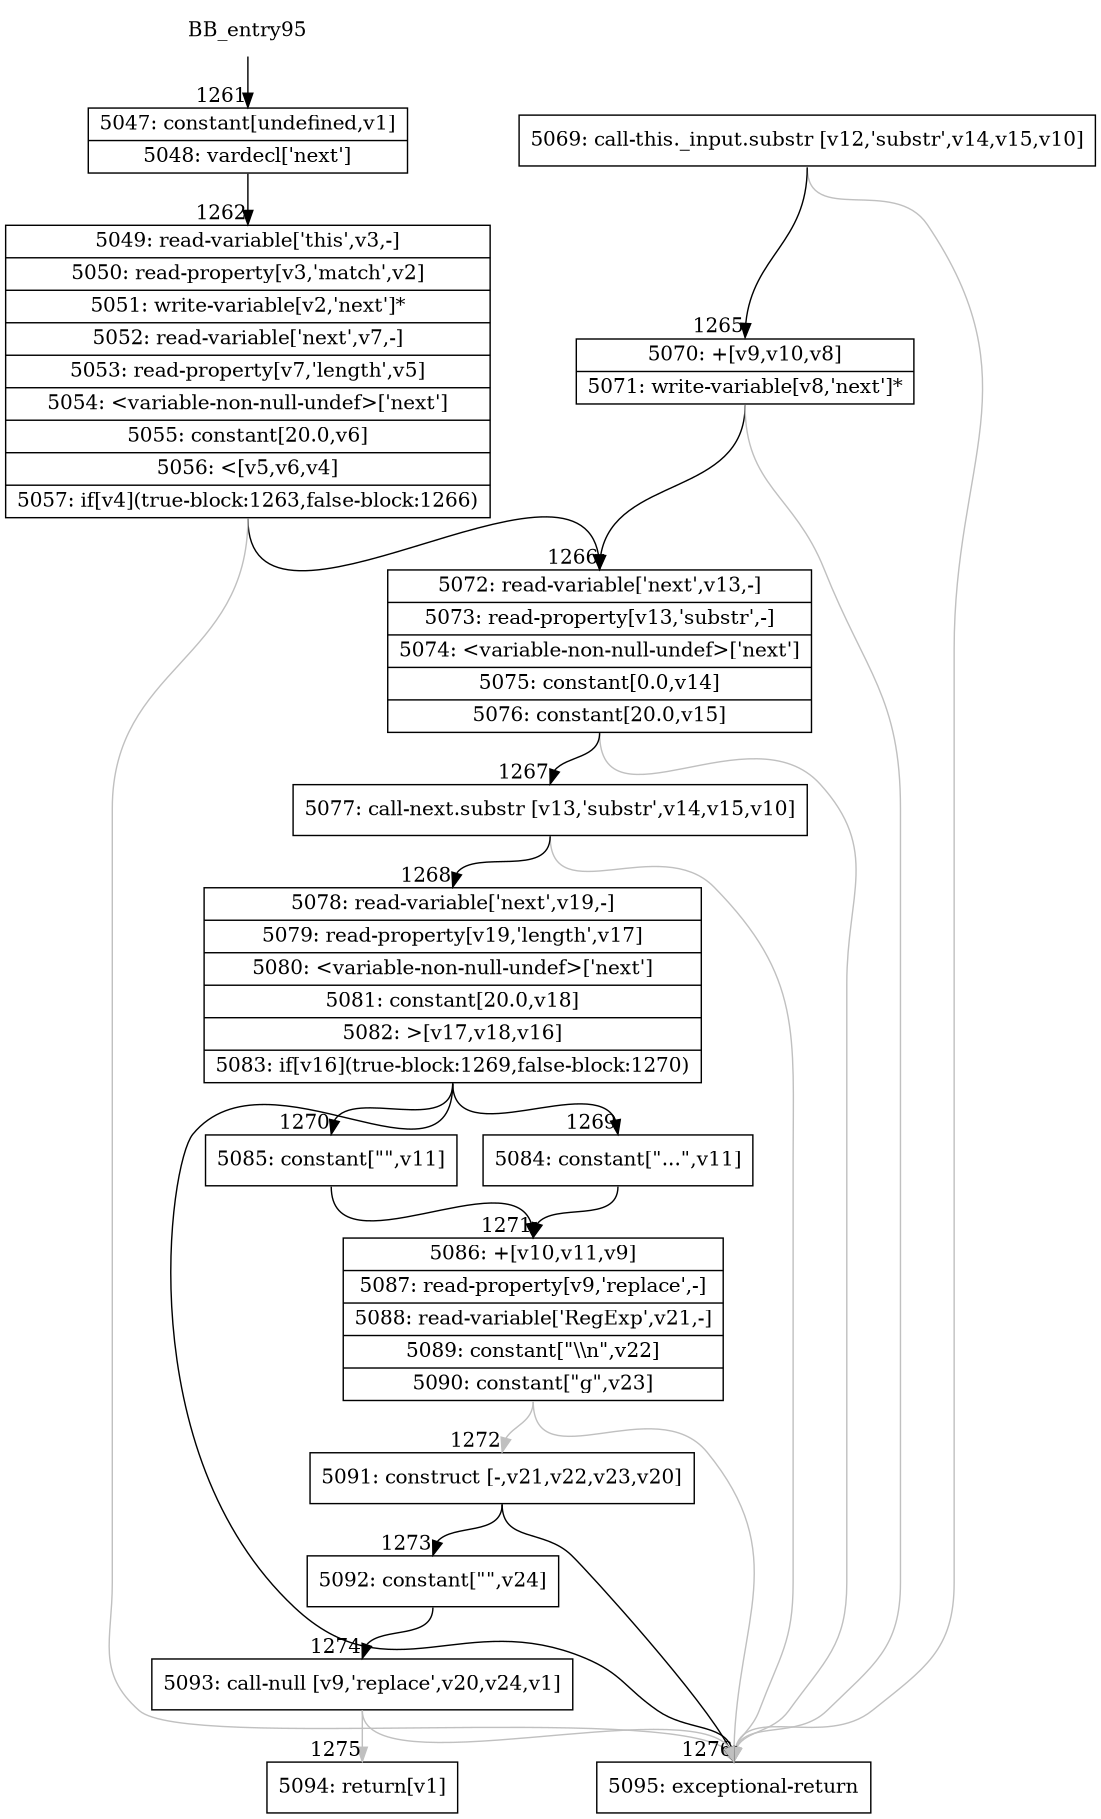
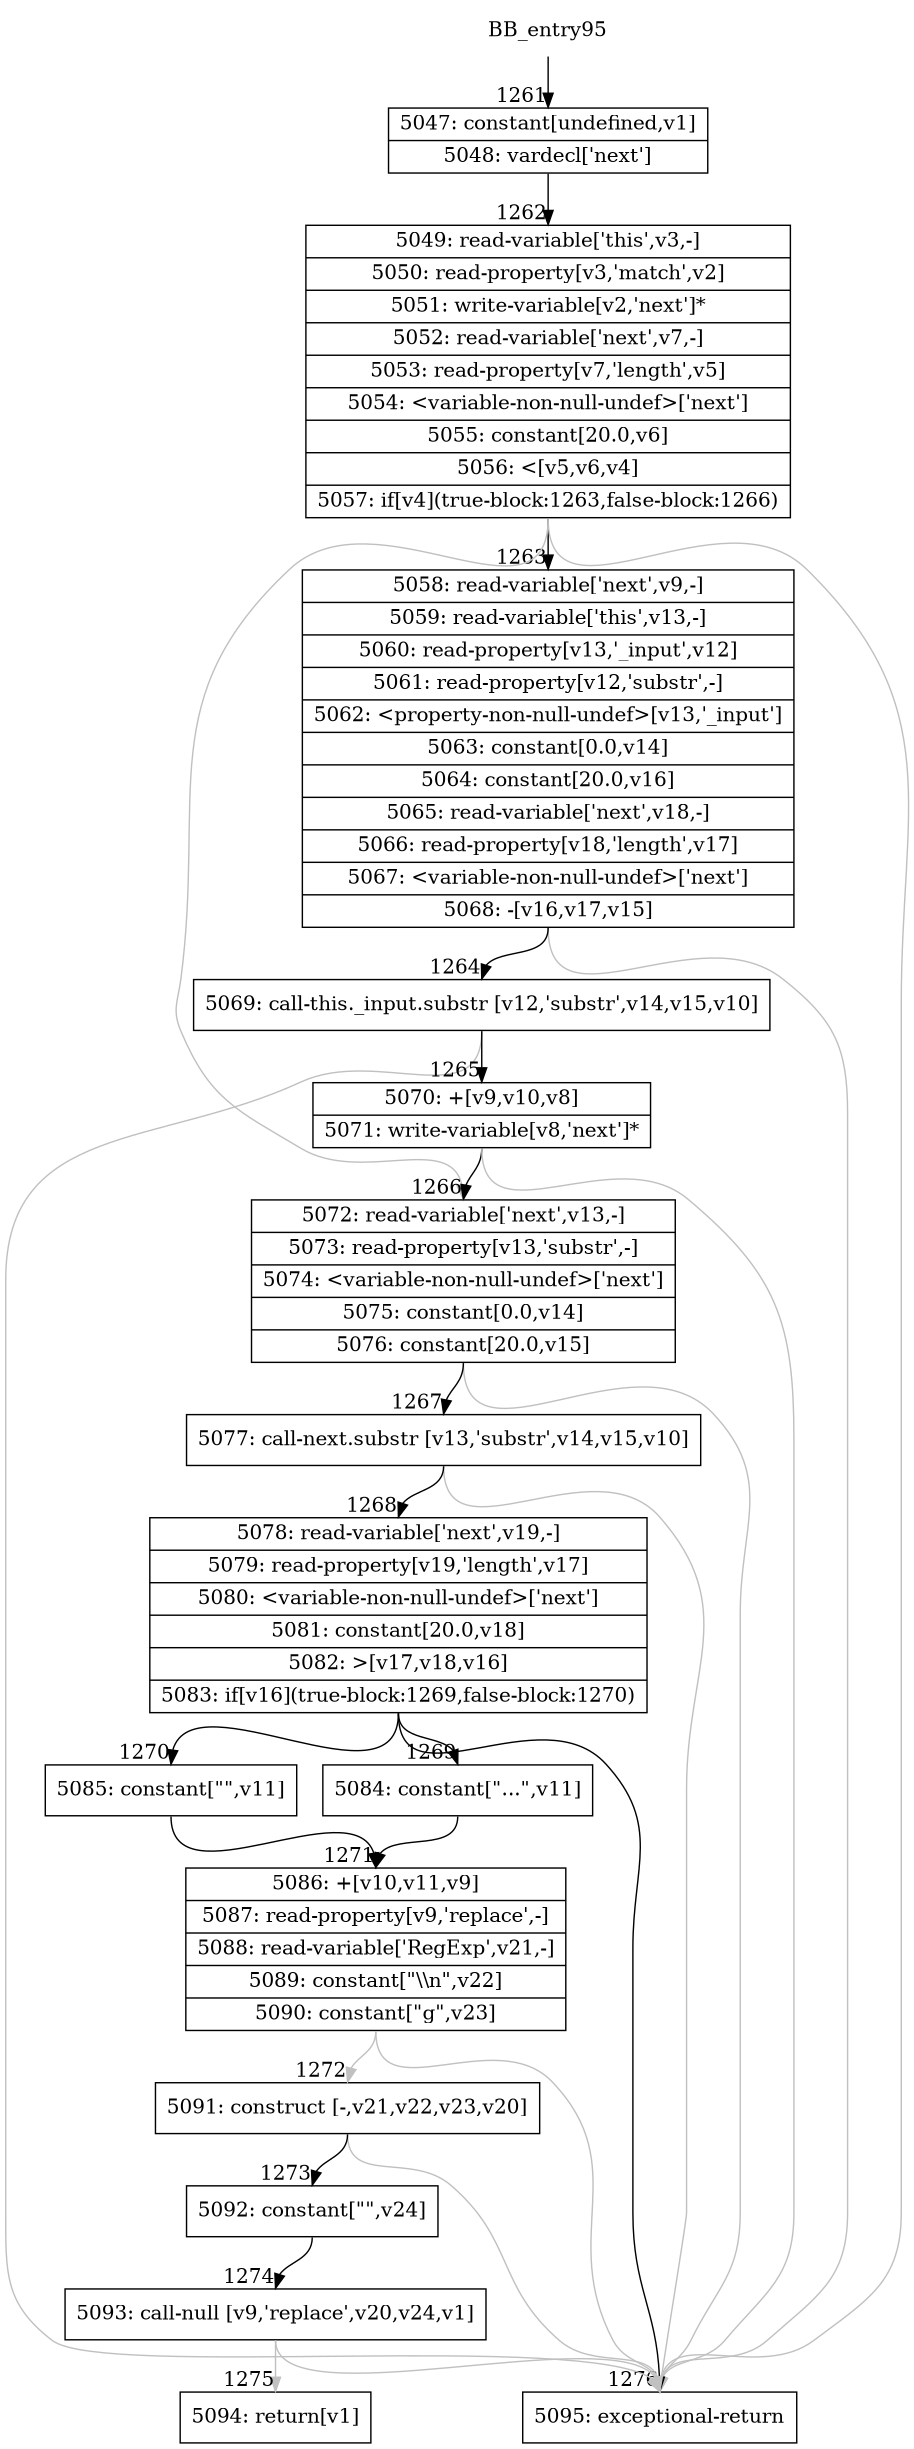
(417, 546) -> (190, 812)
none -> (548, 749)
(625, 1613) -> (502, 2255)
